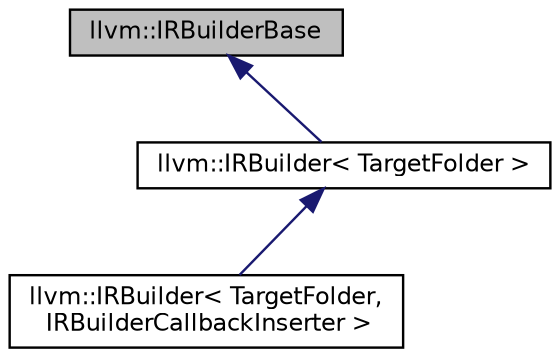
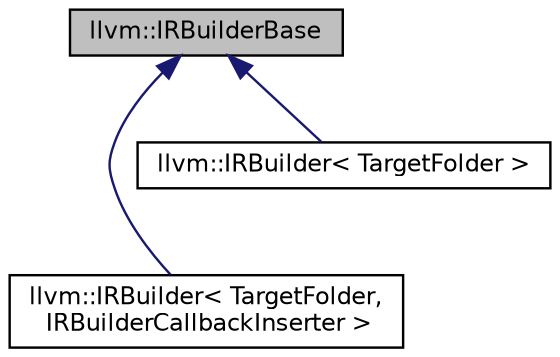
(273, 240) -> (111, 174)
